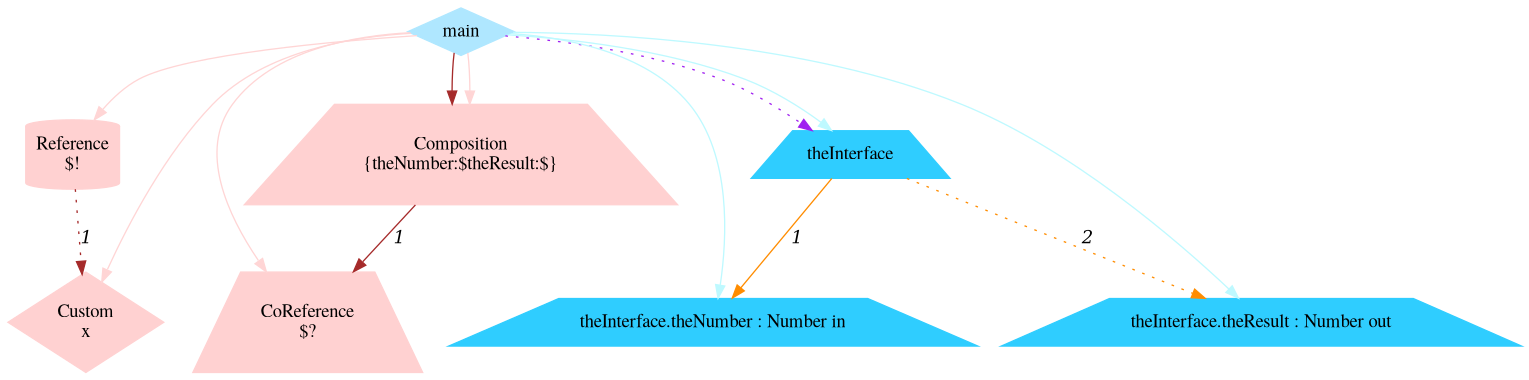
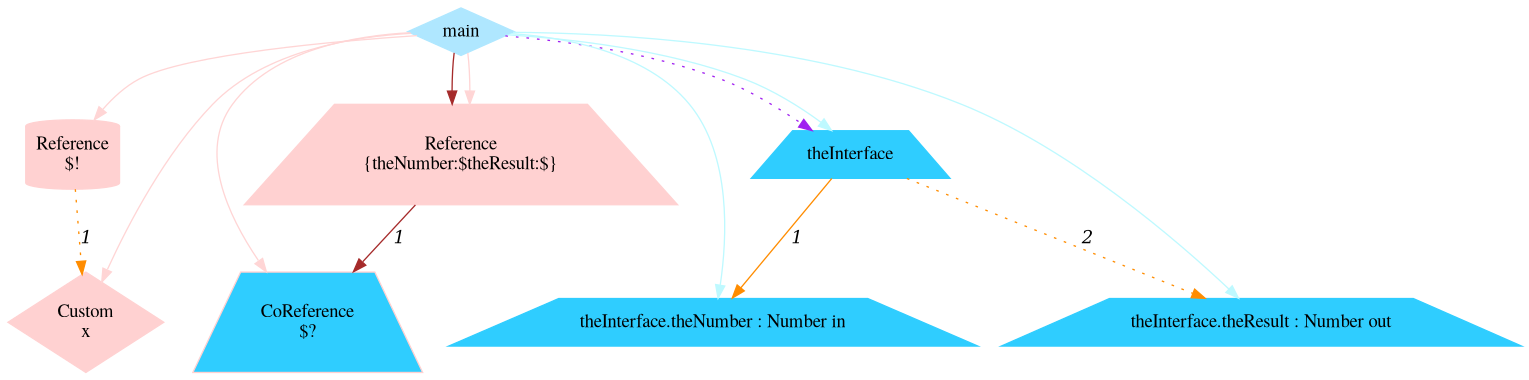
(461, 155) -> (461, 155)
(78, 225) -> (78, 225)
(308, 322) -> (308, 322)
